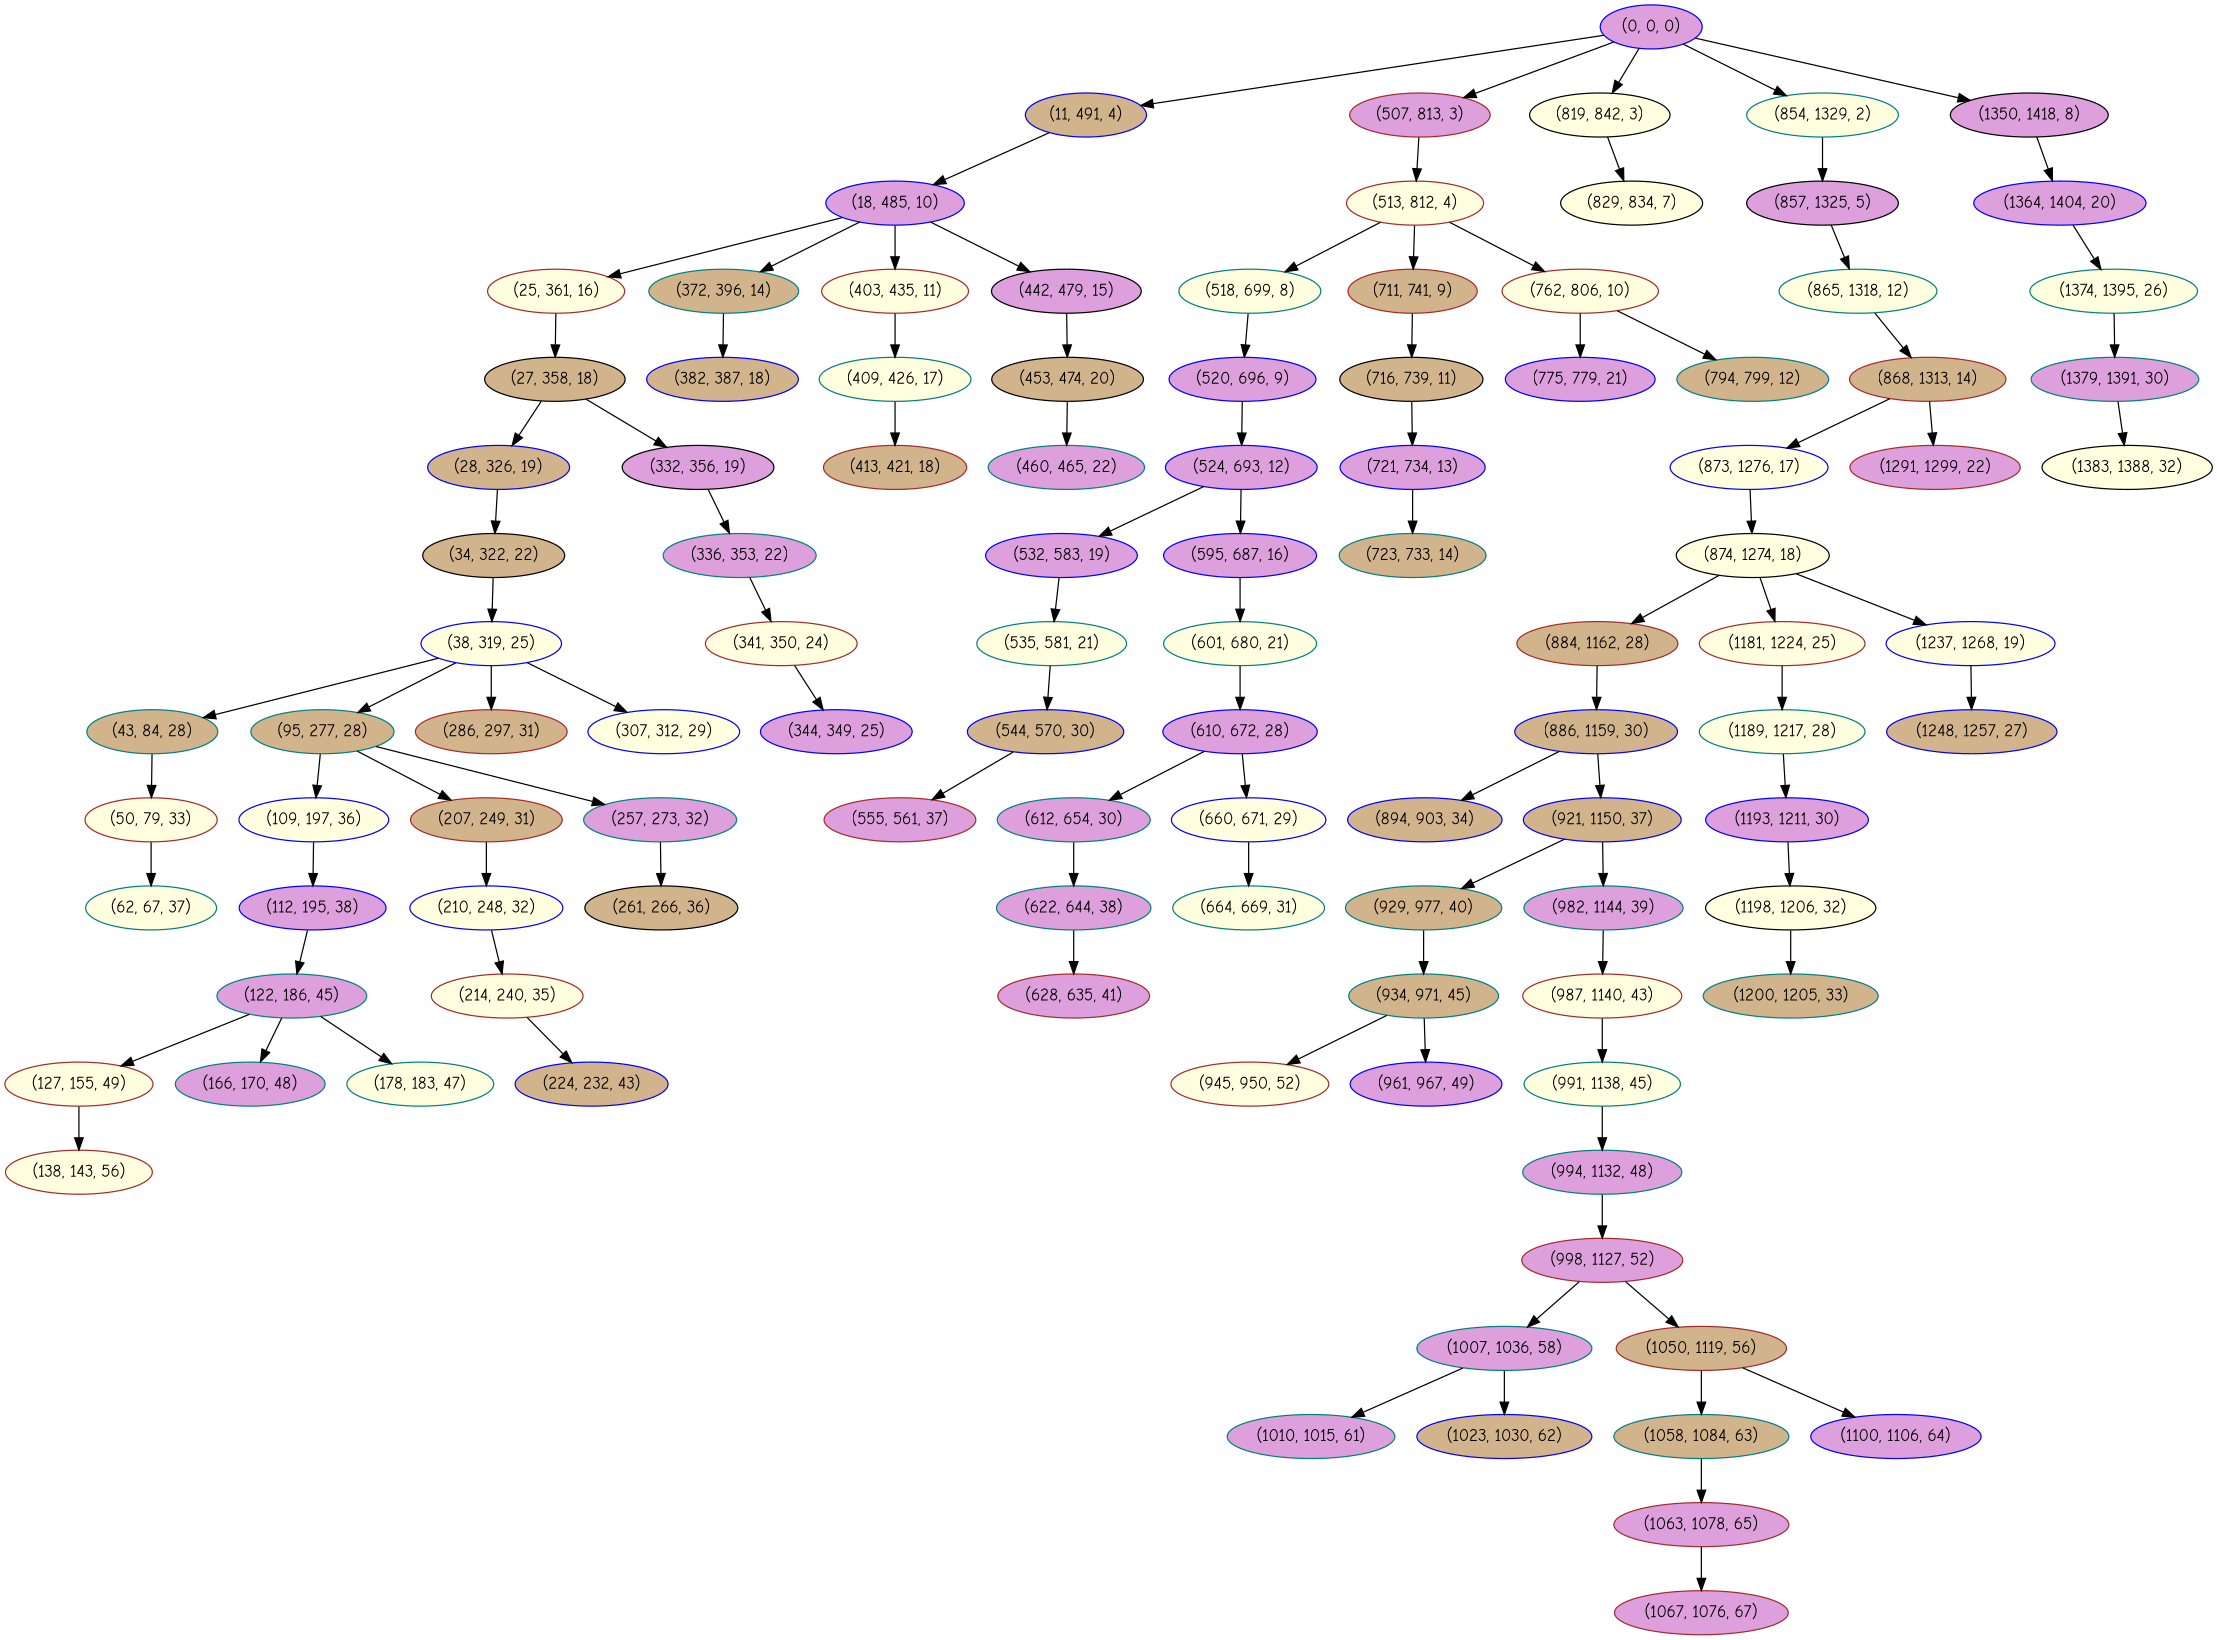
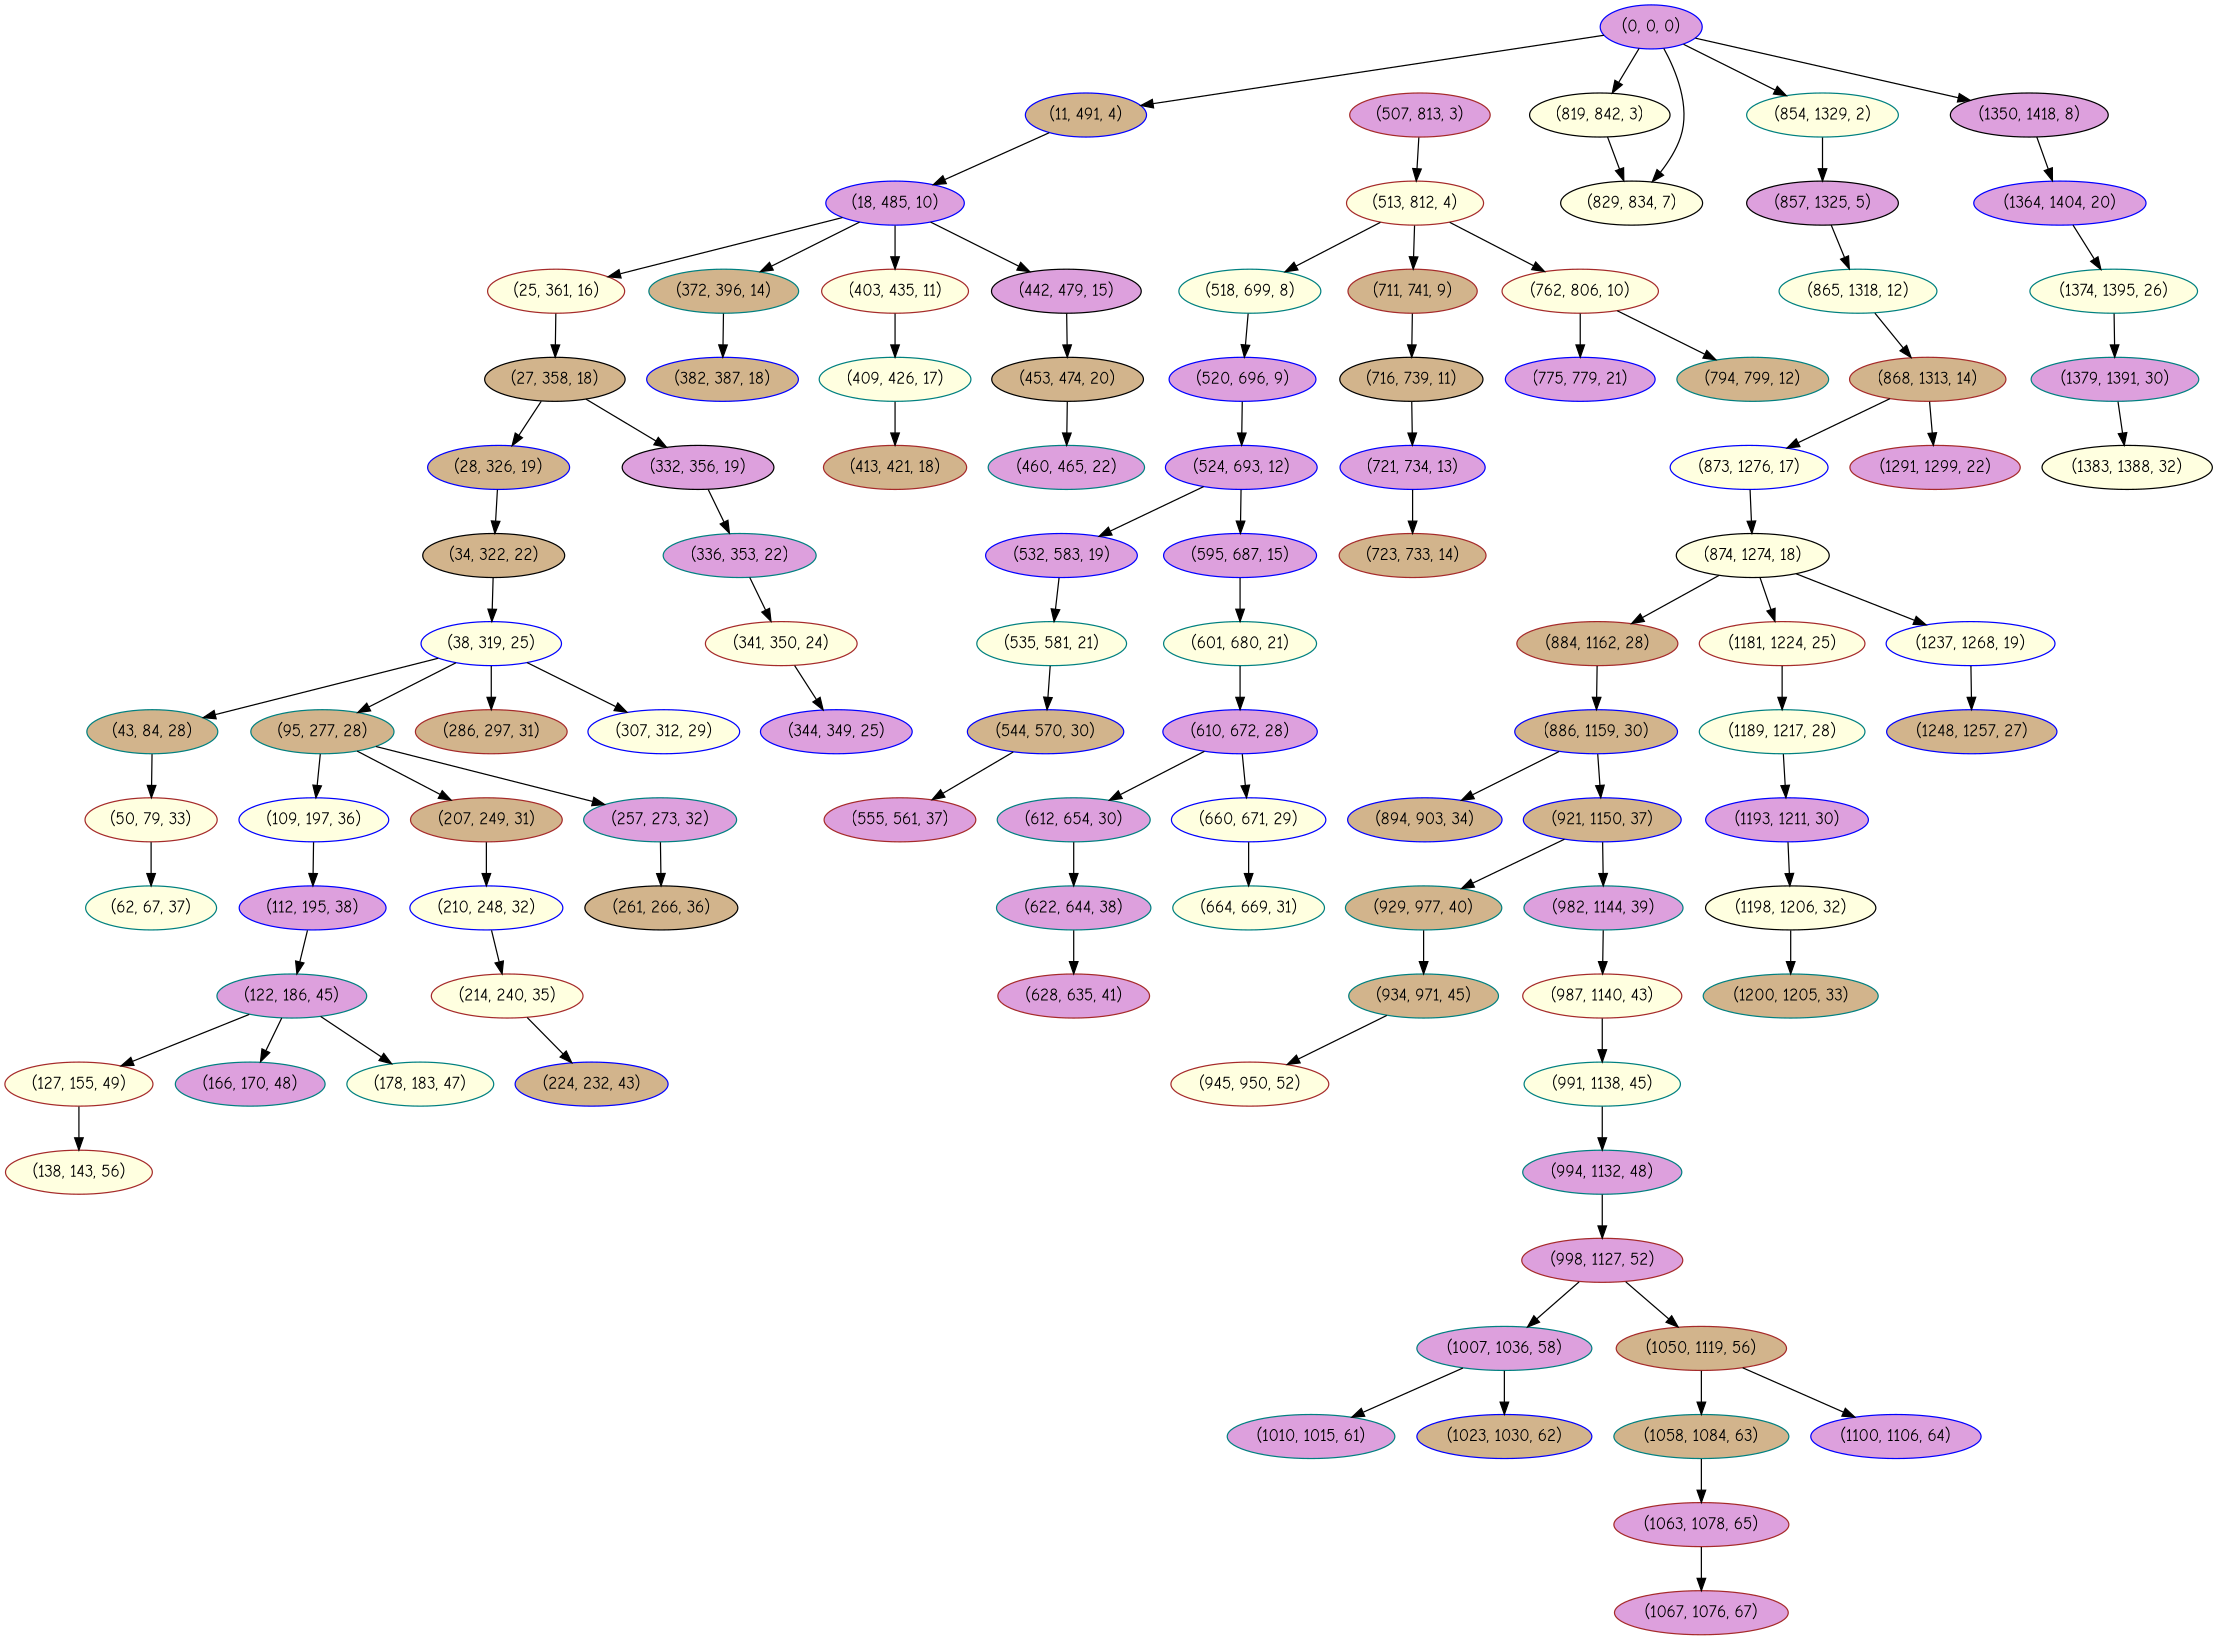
(1544, 68) -> (1684, 111)
(1240, 556) -> (1240, 556)
(1413, 556) -> (1413, 556)
(1426, 1084) -> none
